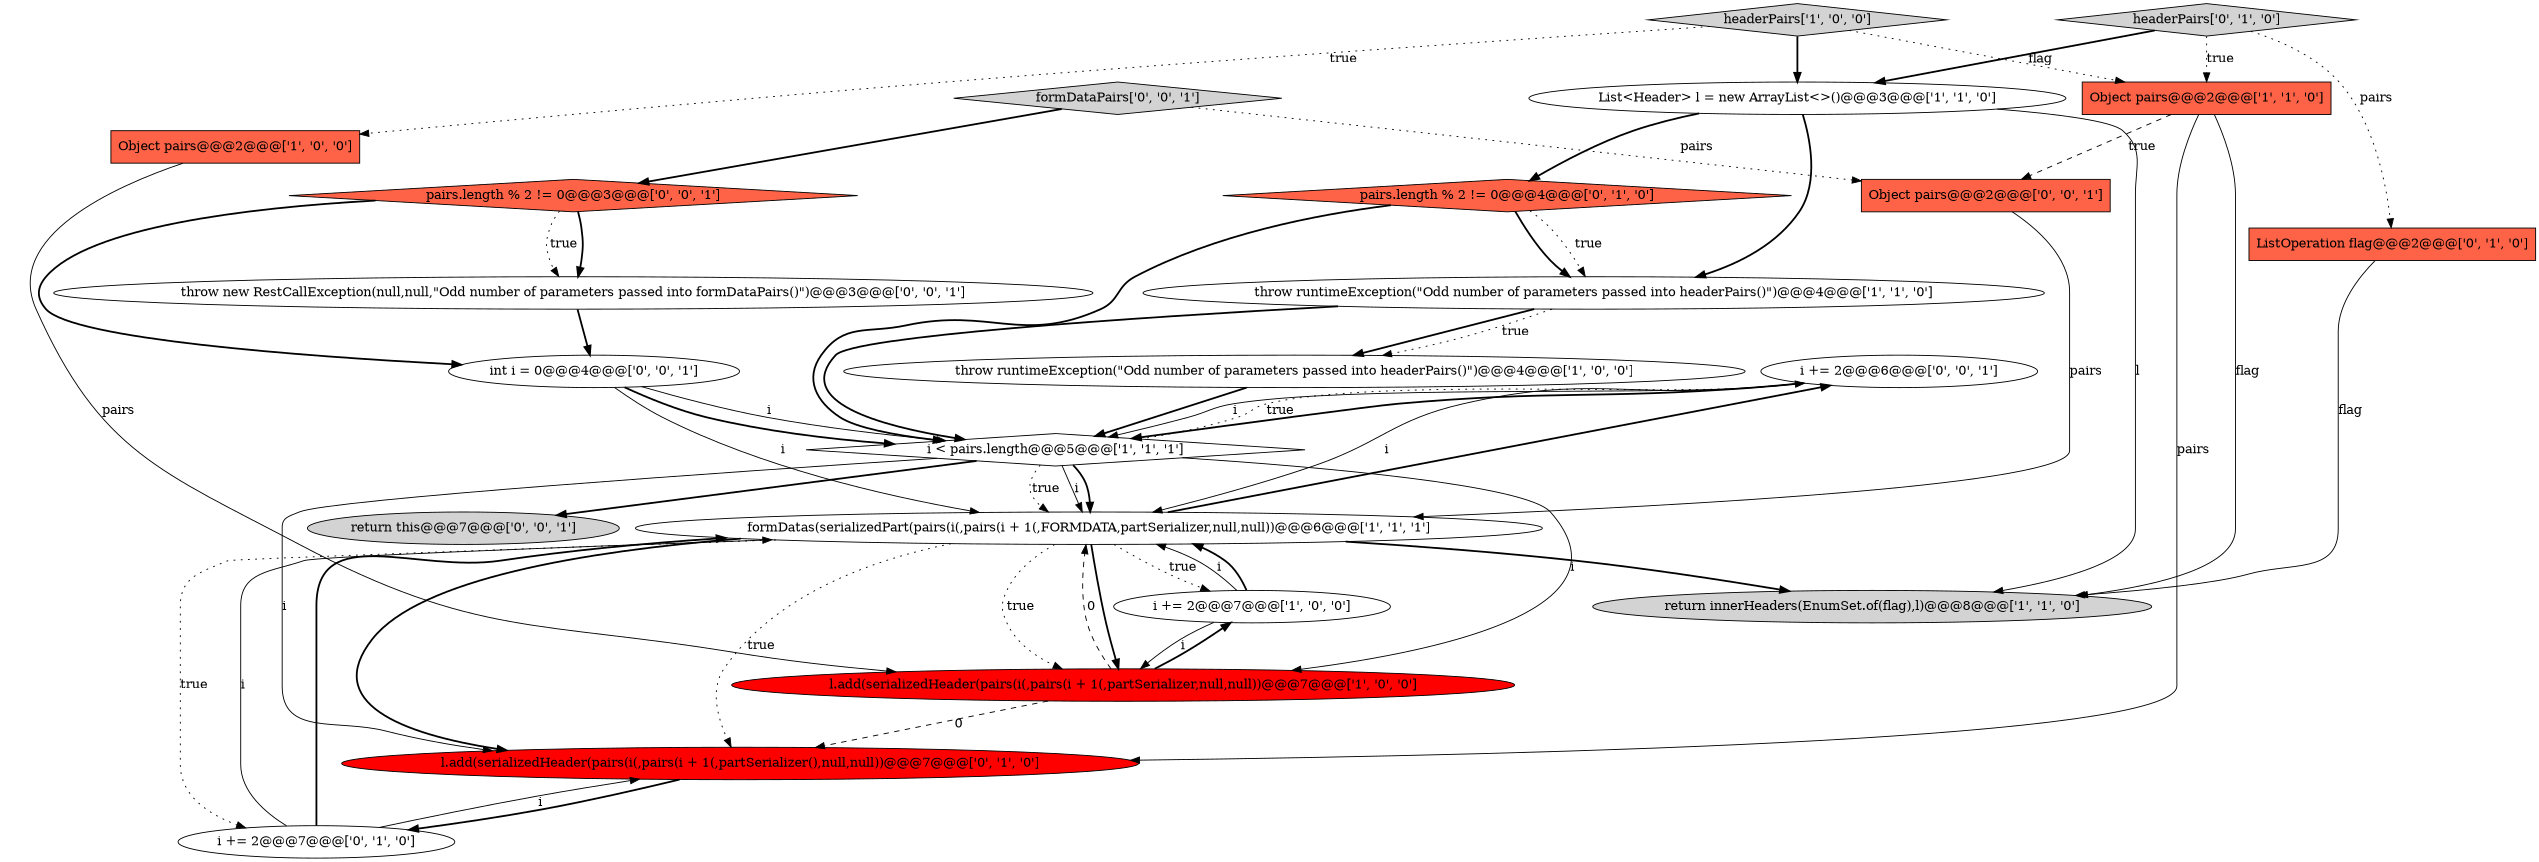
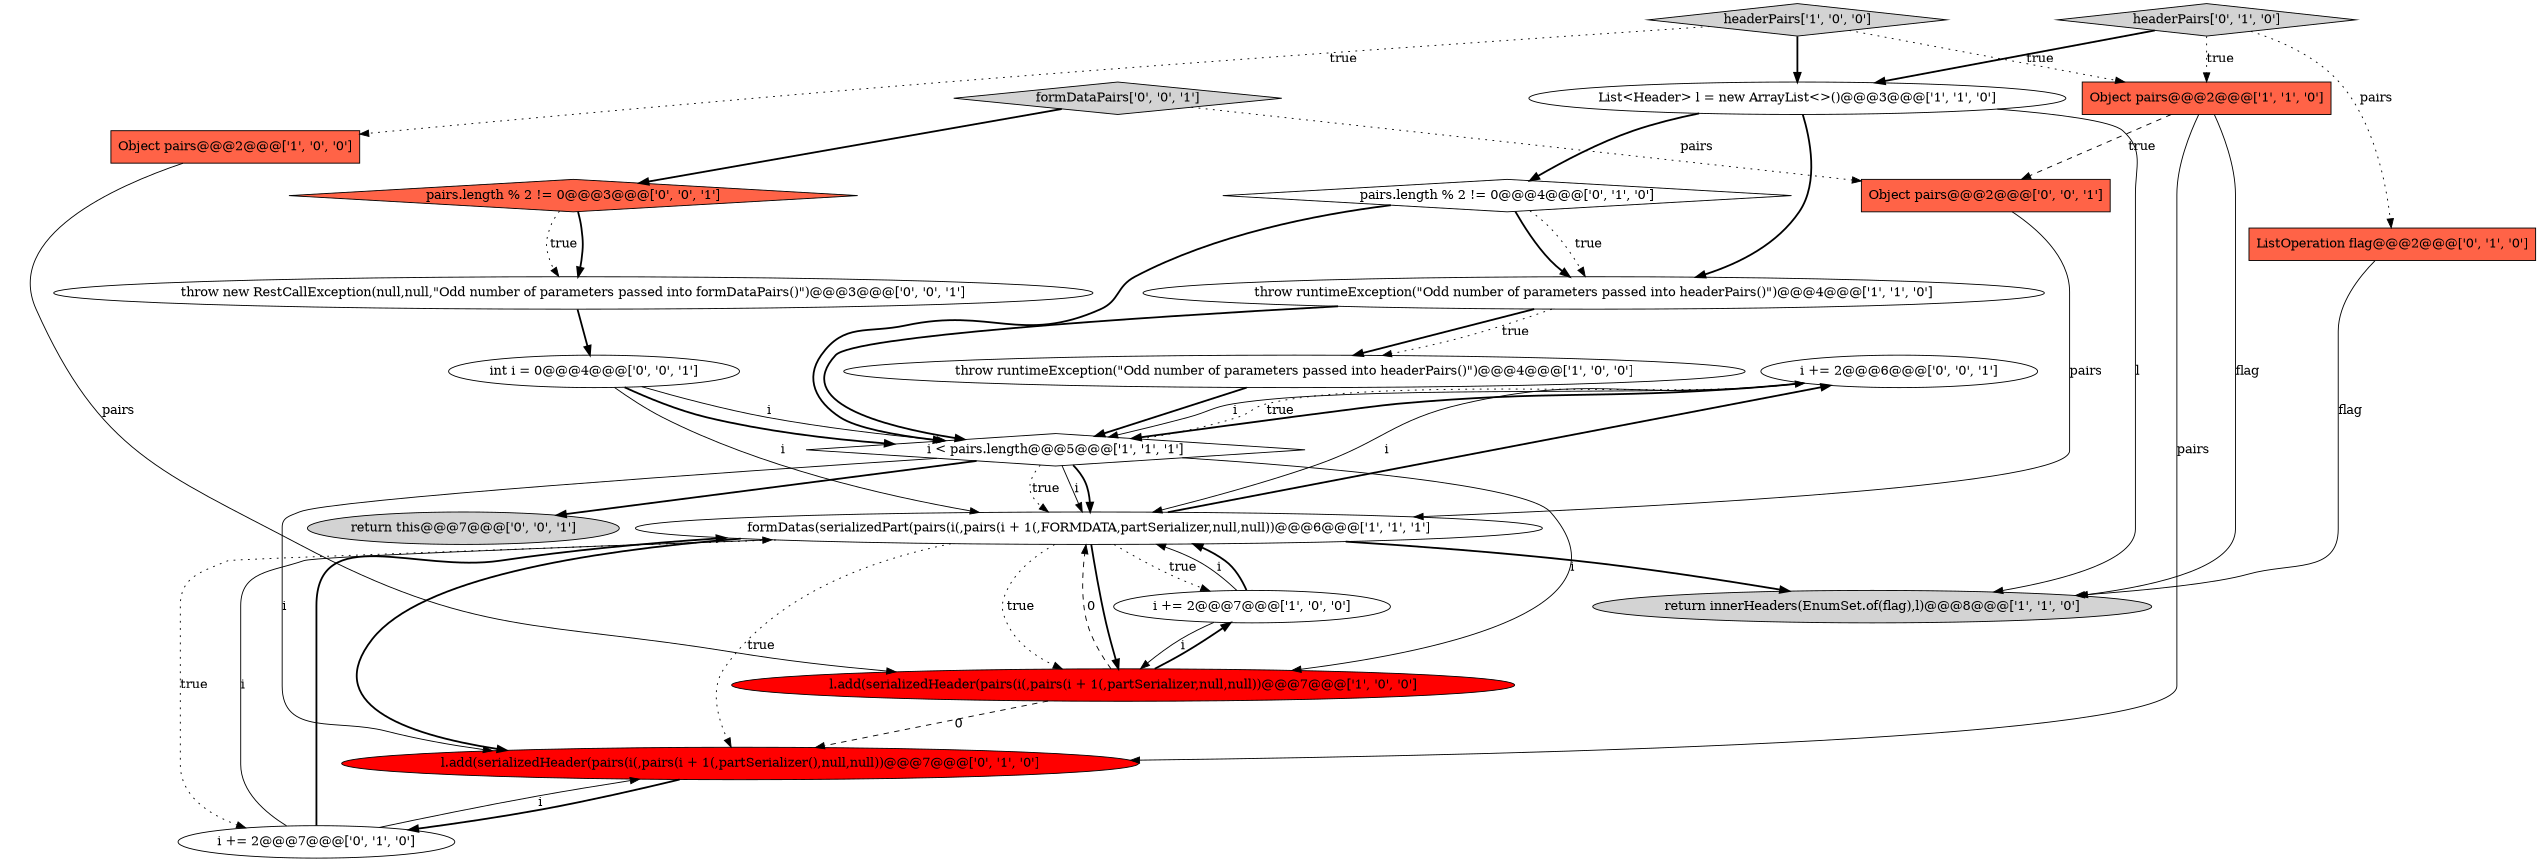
(2040, 59) -> (2040, 59)
(1507, 196) -> (1507, 196)
(60, 317) -> none
